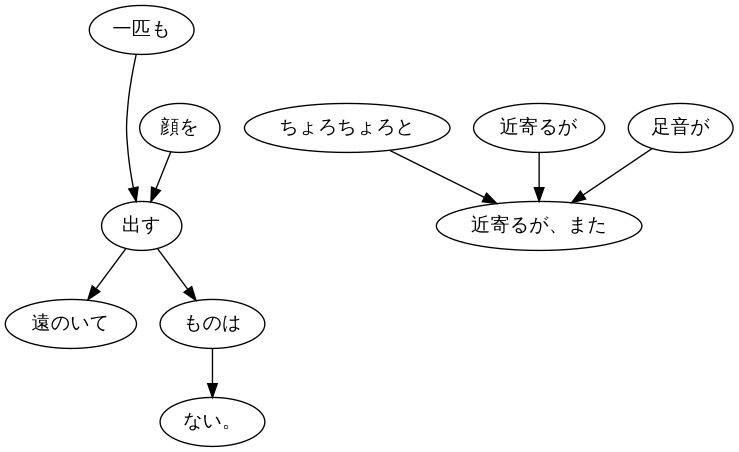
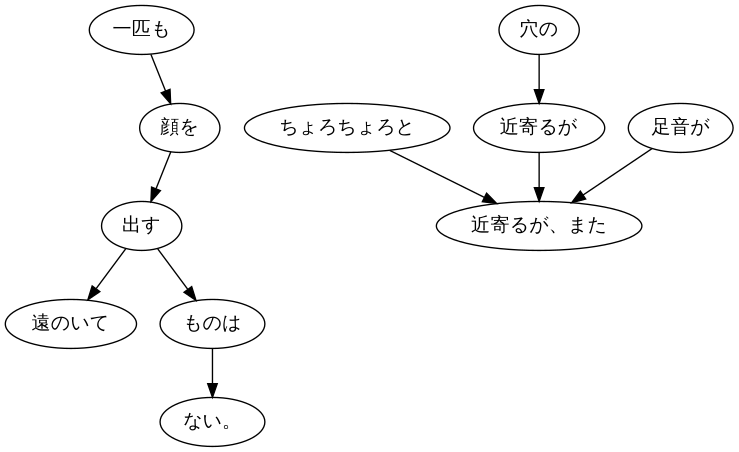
none -> (539, 30)
(127, 121) -> (158, 73)
